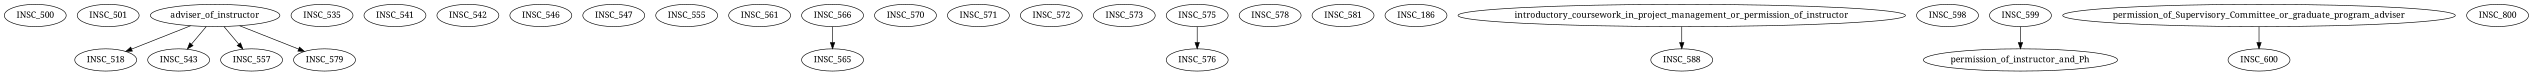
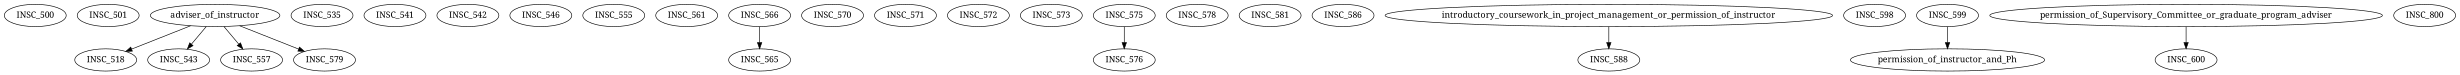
(614, 15) -> none
(1416, 15) -> (1343, 15)
